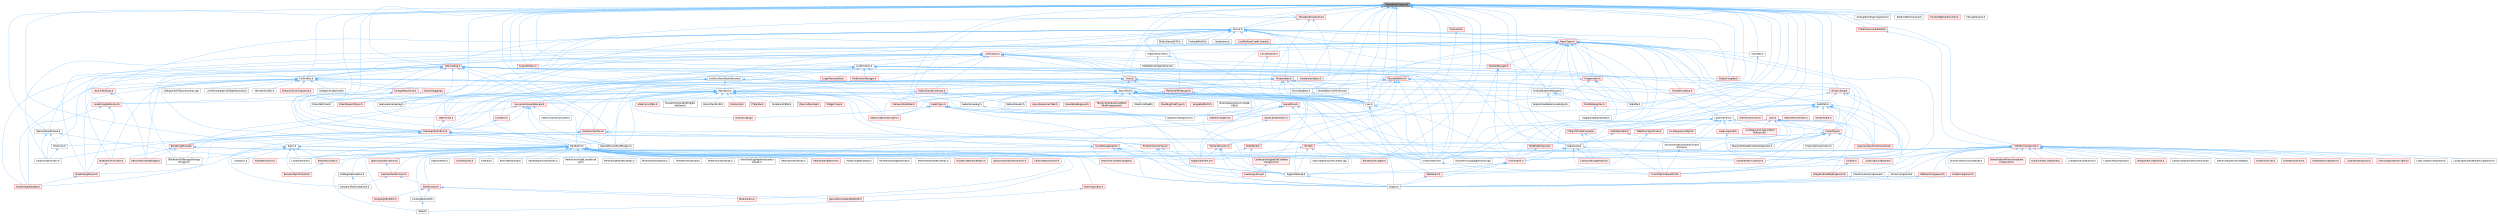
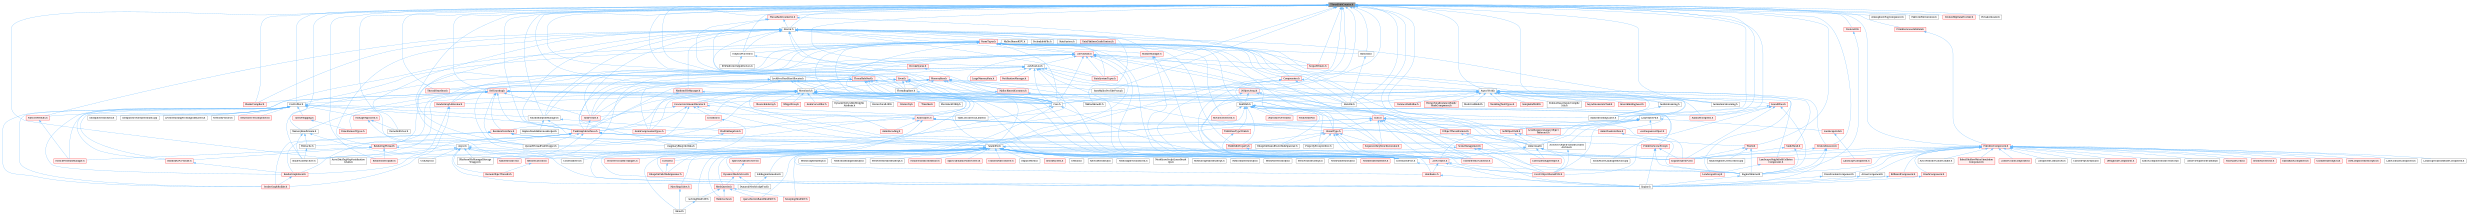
(737, 85) -> (657, 112)
